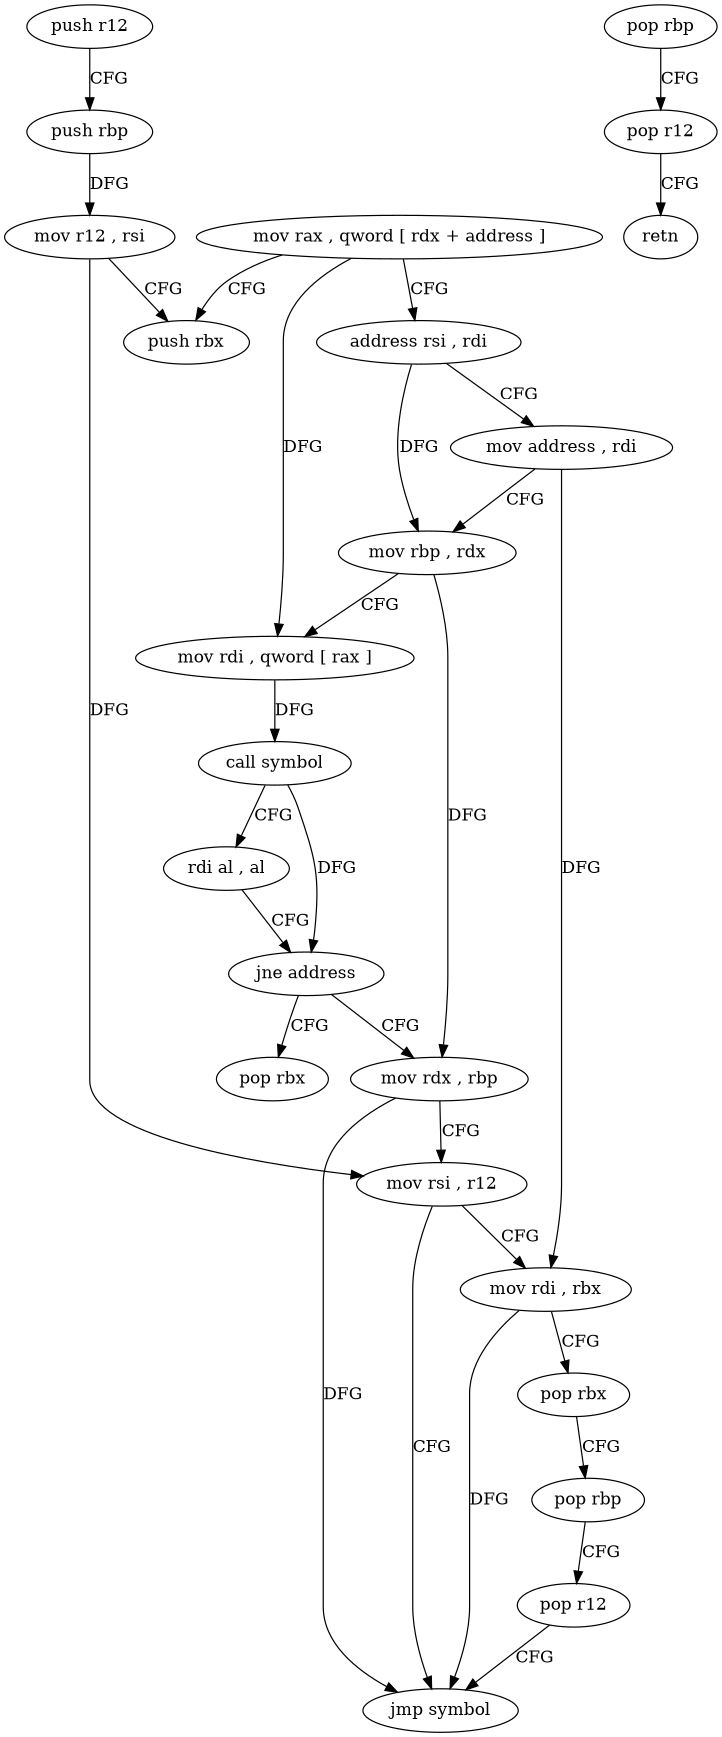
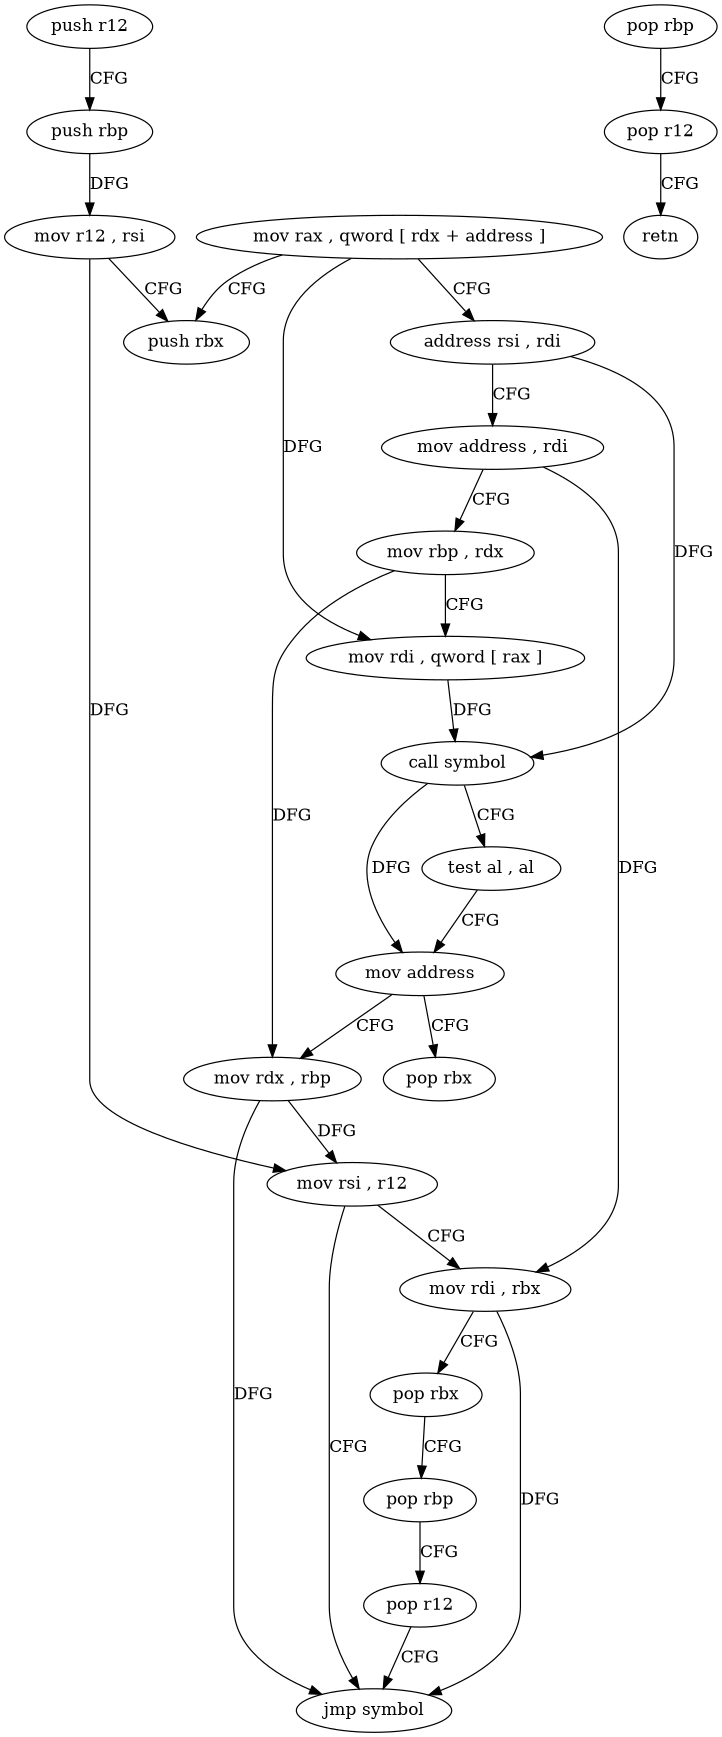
(398, 442) -> (674, 568)
(226, 869) -> (491, 869)
(306, 974) -> (420, 974)
(461, 1132) -> (337, 1132)
